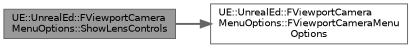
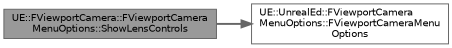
(90, 24) -> (110, 24)
